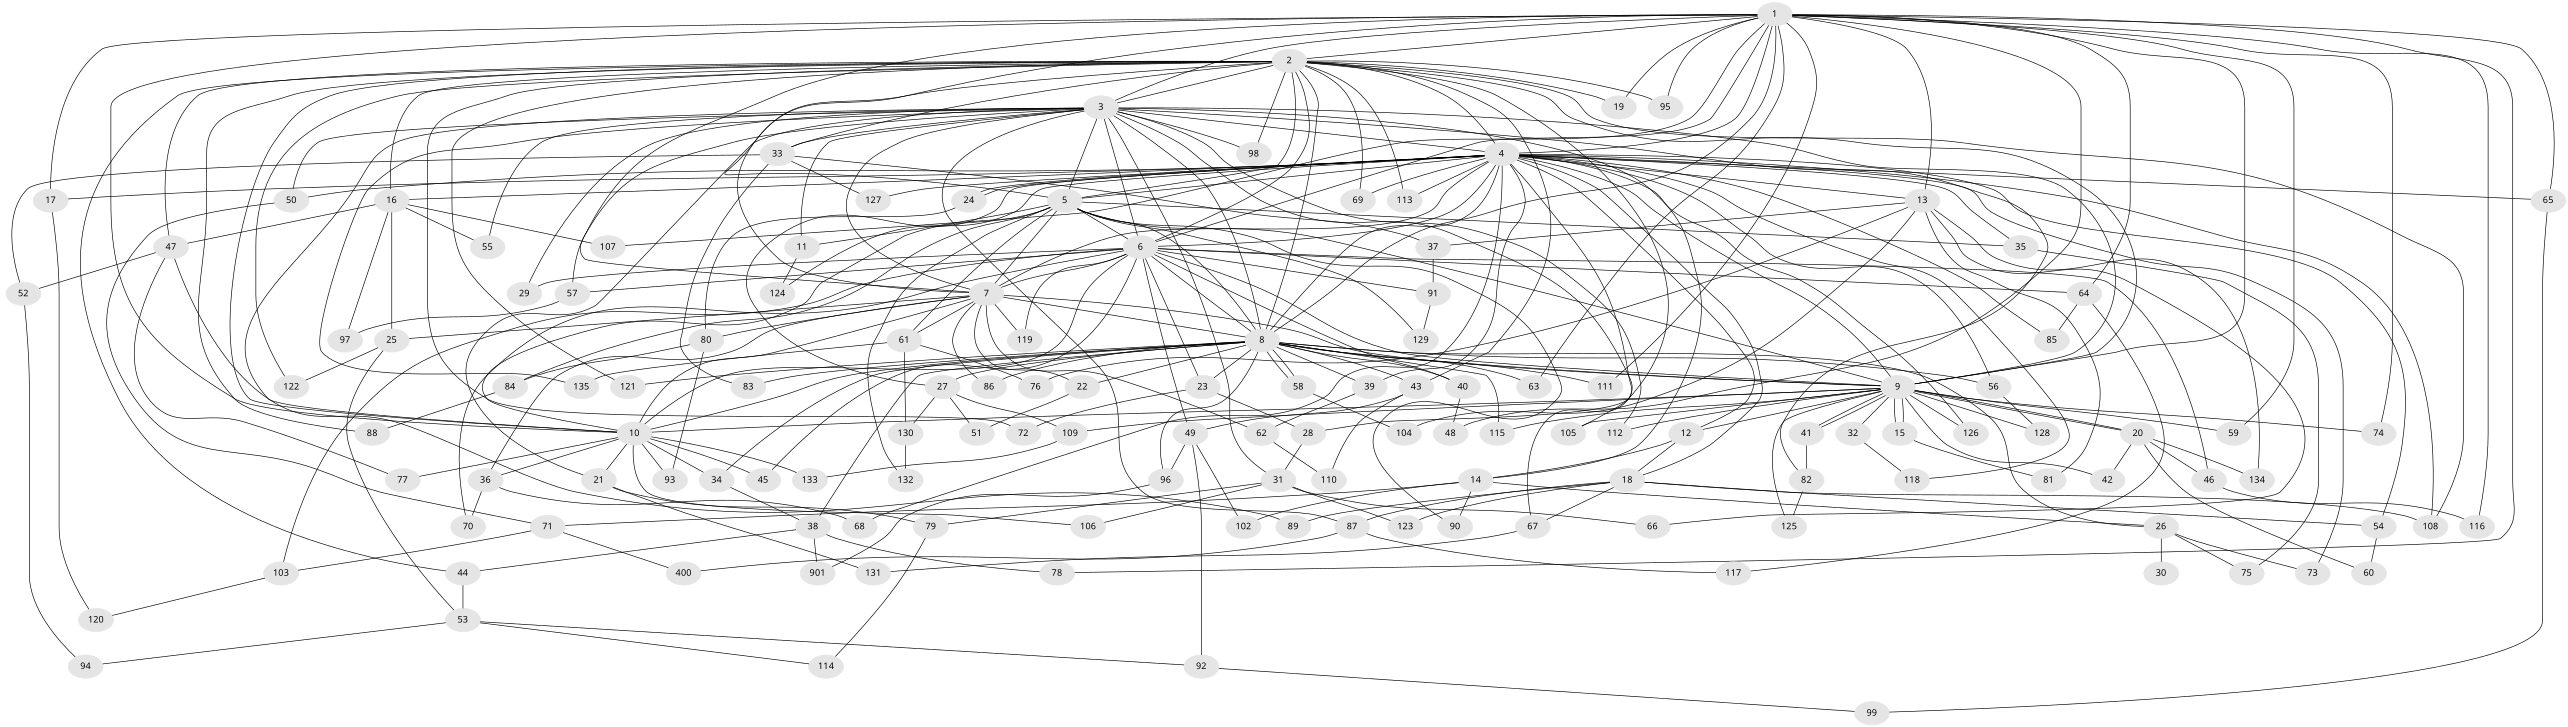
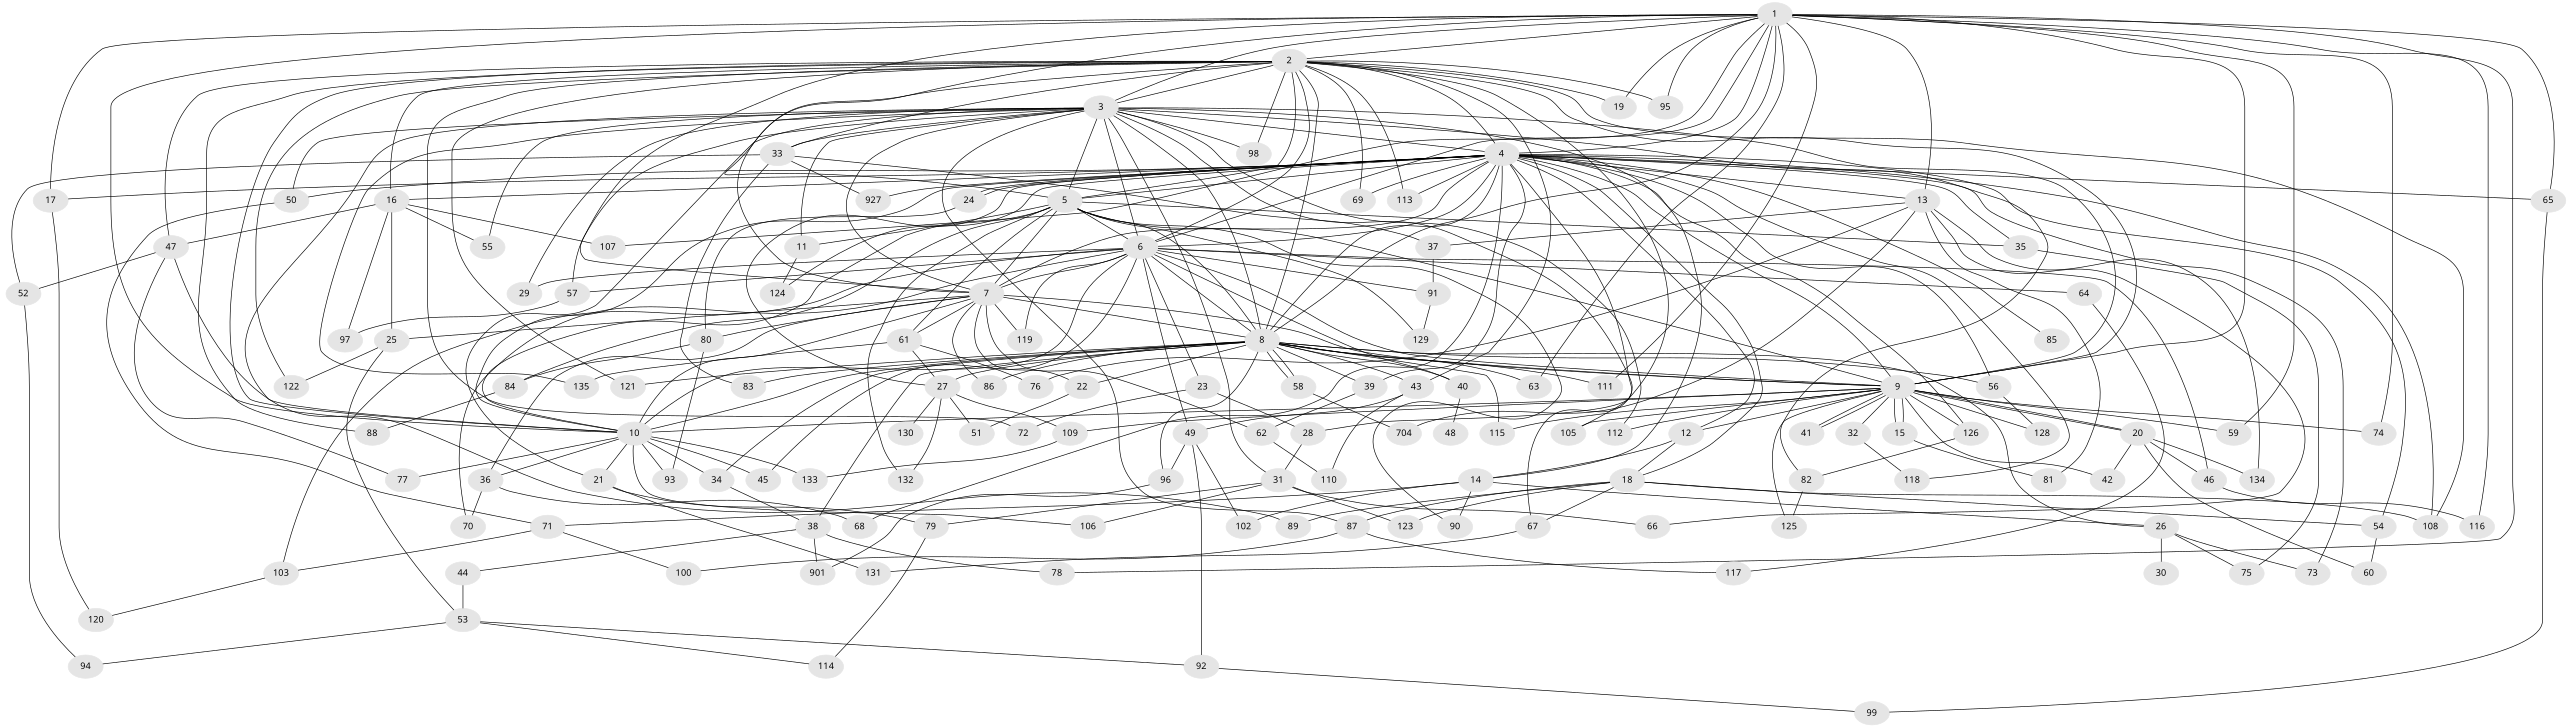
(2085, 47) -> none
(180, 95) -> none
(873, 201) -> (873, 201)
none -> (905, 209)
(2070, 315) -> none
(1923, 346) -> none
(1232, 364) -> none
(905, 378) -> (923, 364)
(1404, 434) -> (1404, 434)
(906, 457) -> (932, 436)
(1807, 457) -> (1892, 456)
(684, 573) -> (684, 573)
